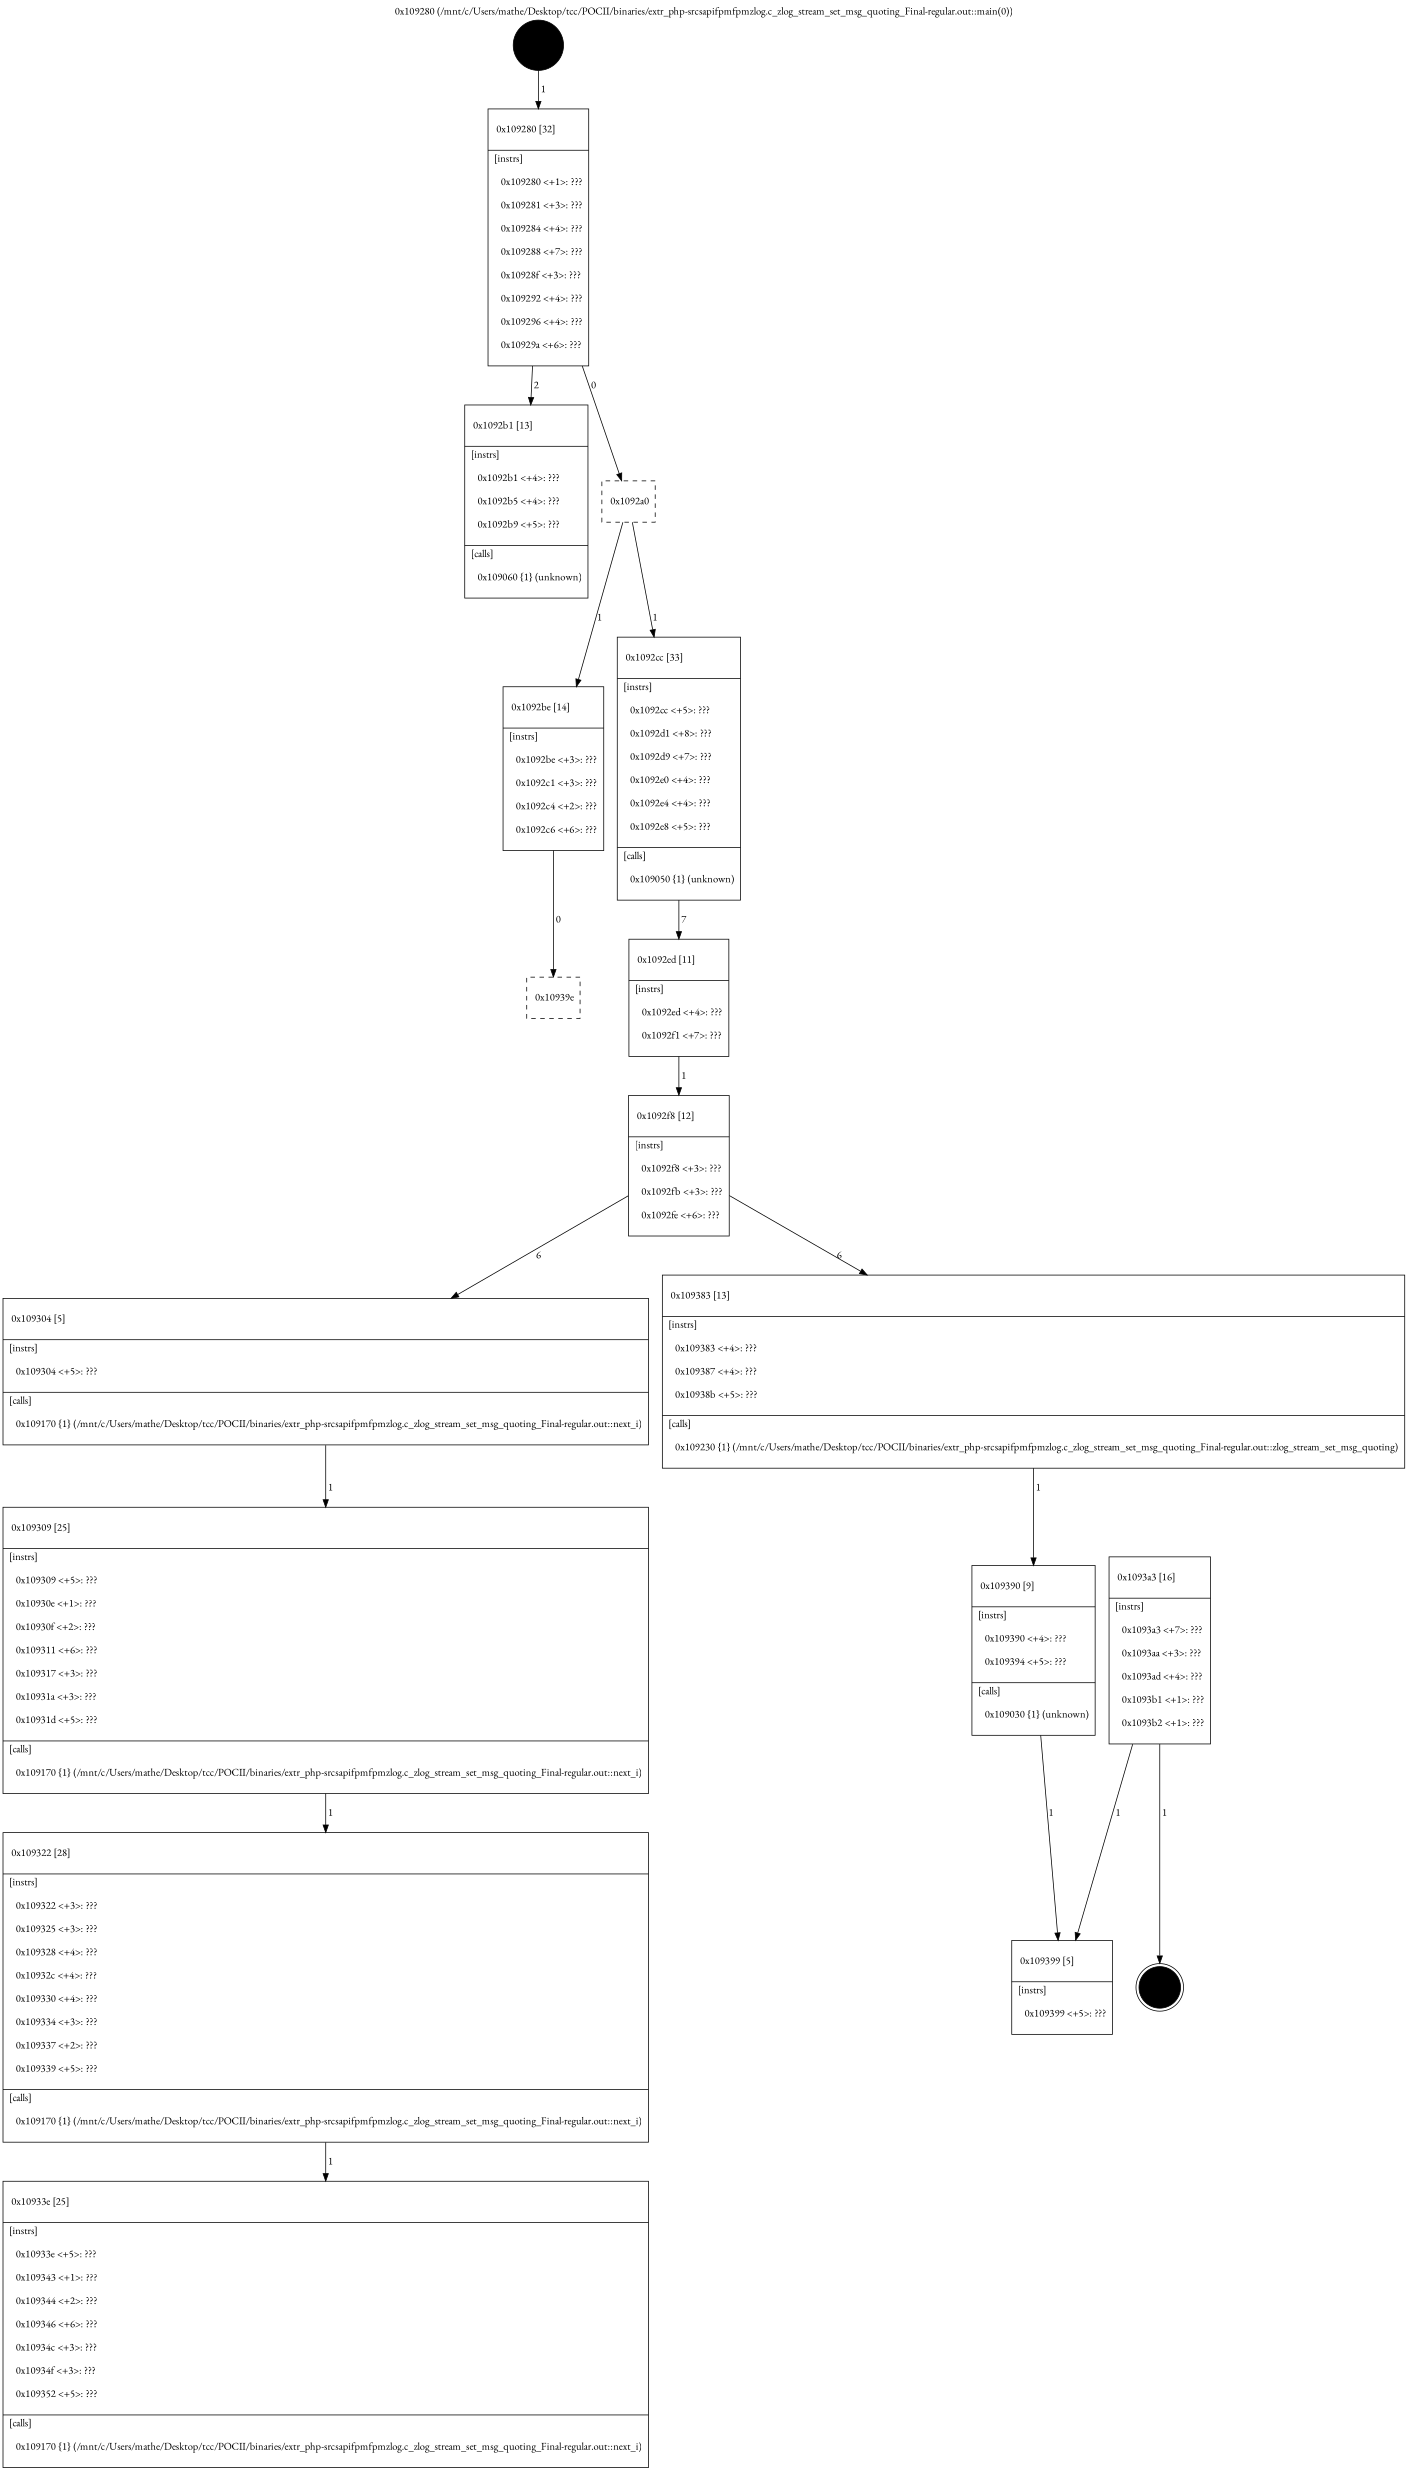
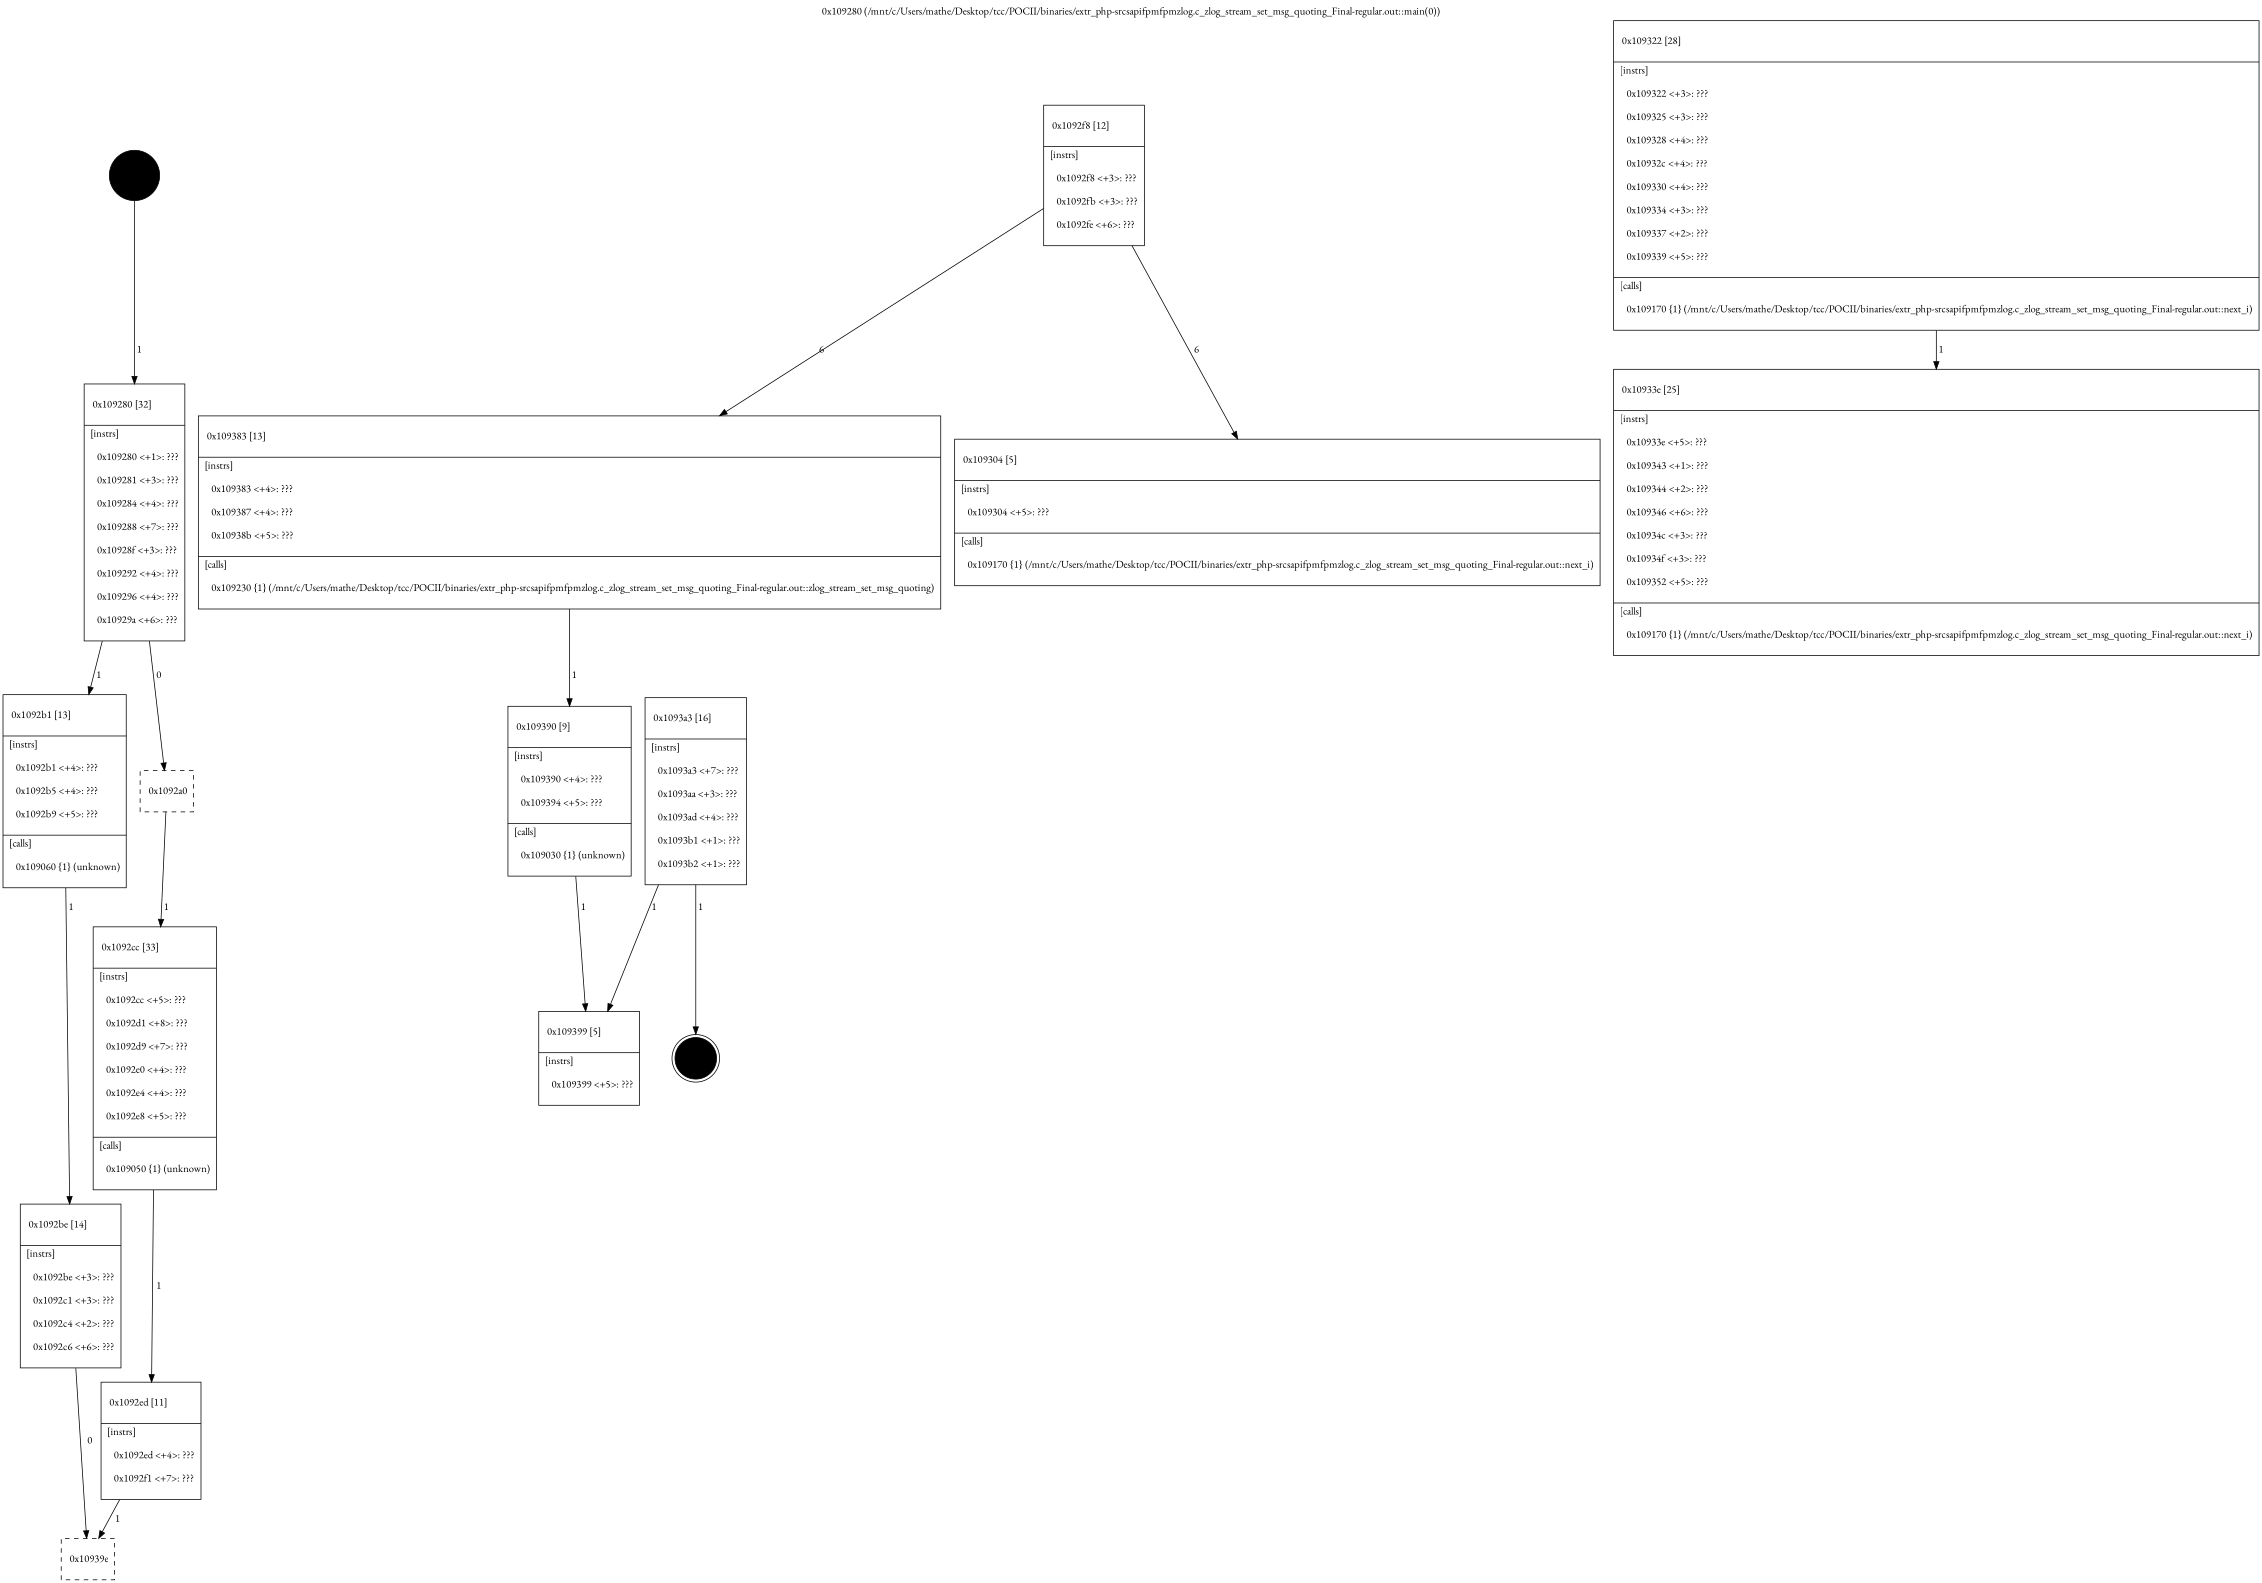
(535, 385) -> (98, 675)
(601, 601) -> (68, 1042)
(683, 920) -> (158, 1286)
(679, 1072) -> (111, 1516)
(326, 1650) -> none
